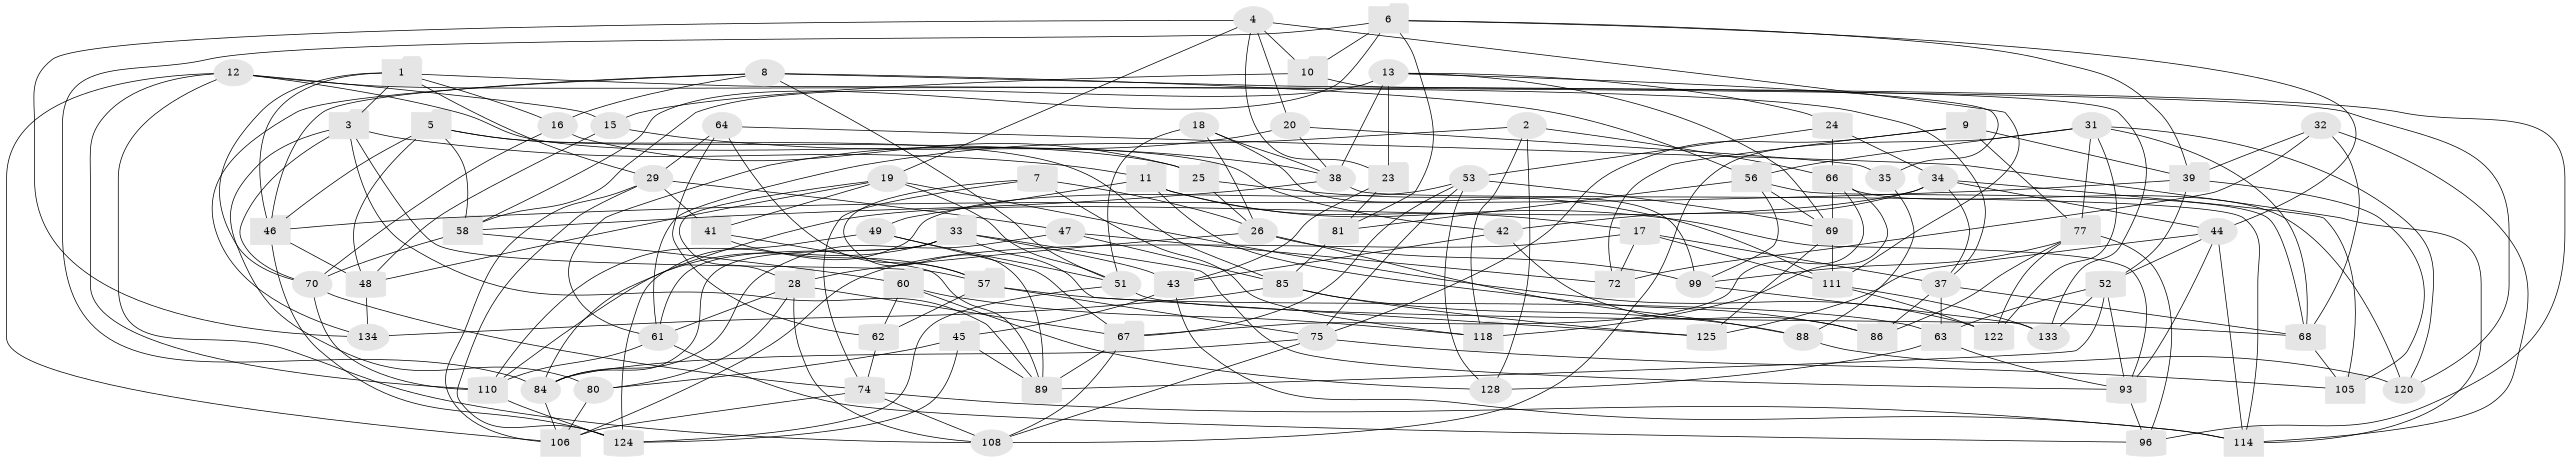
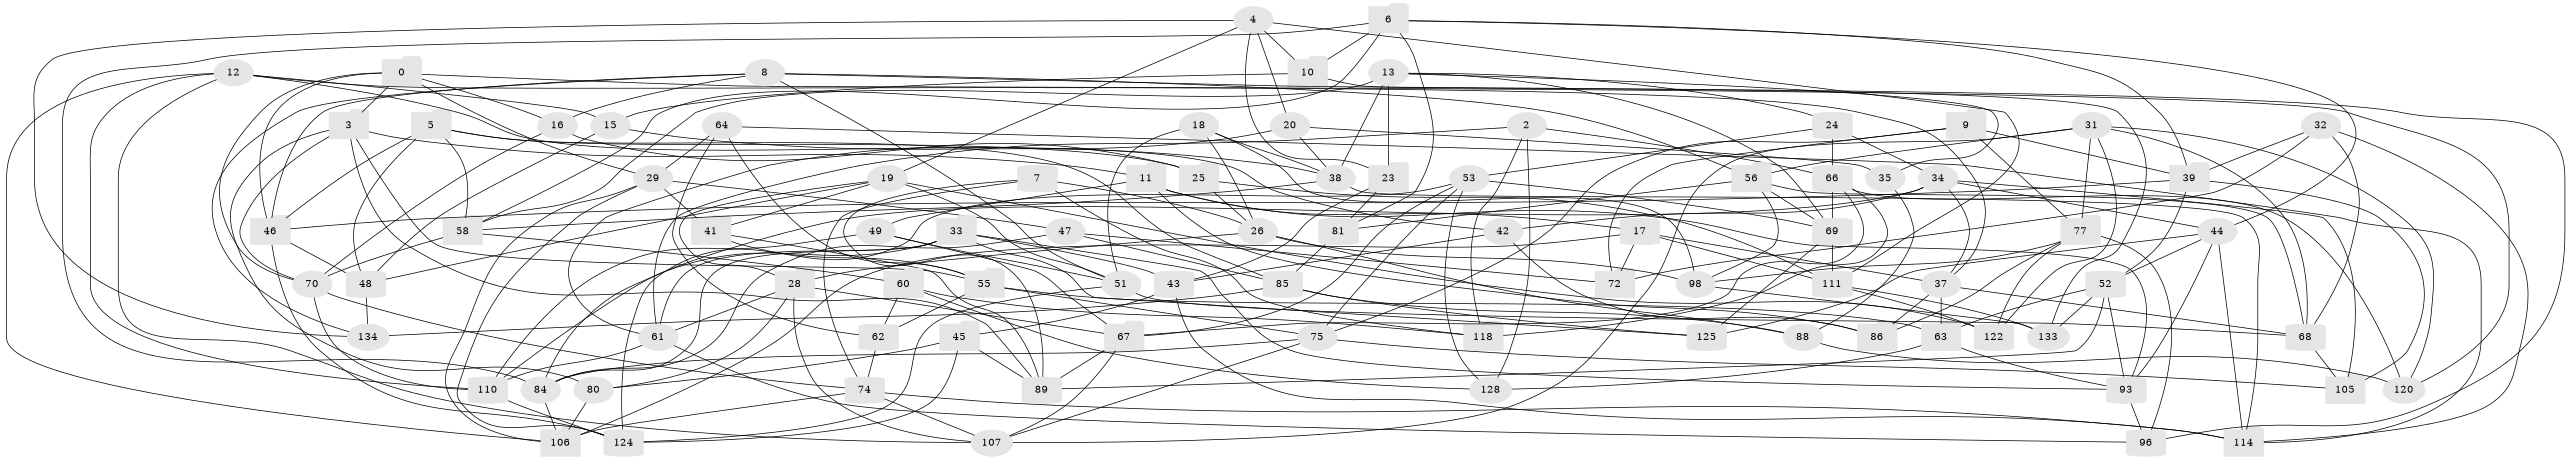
(402, 73) -> (402, 73)
(985, 284) -> (985, 284)
(1696, 284) -> (1696, 284)
(992, 443) -> (992, 443)
